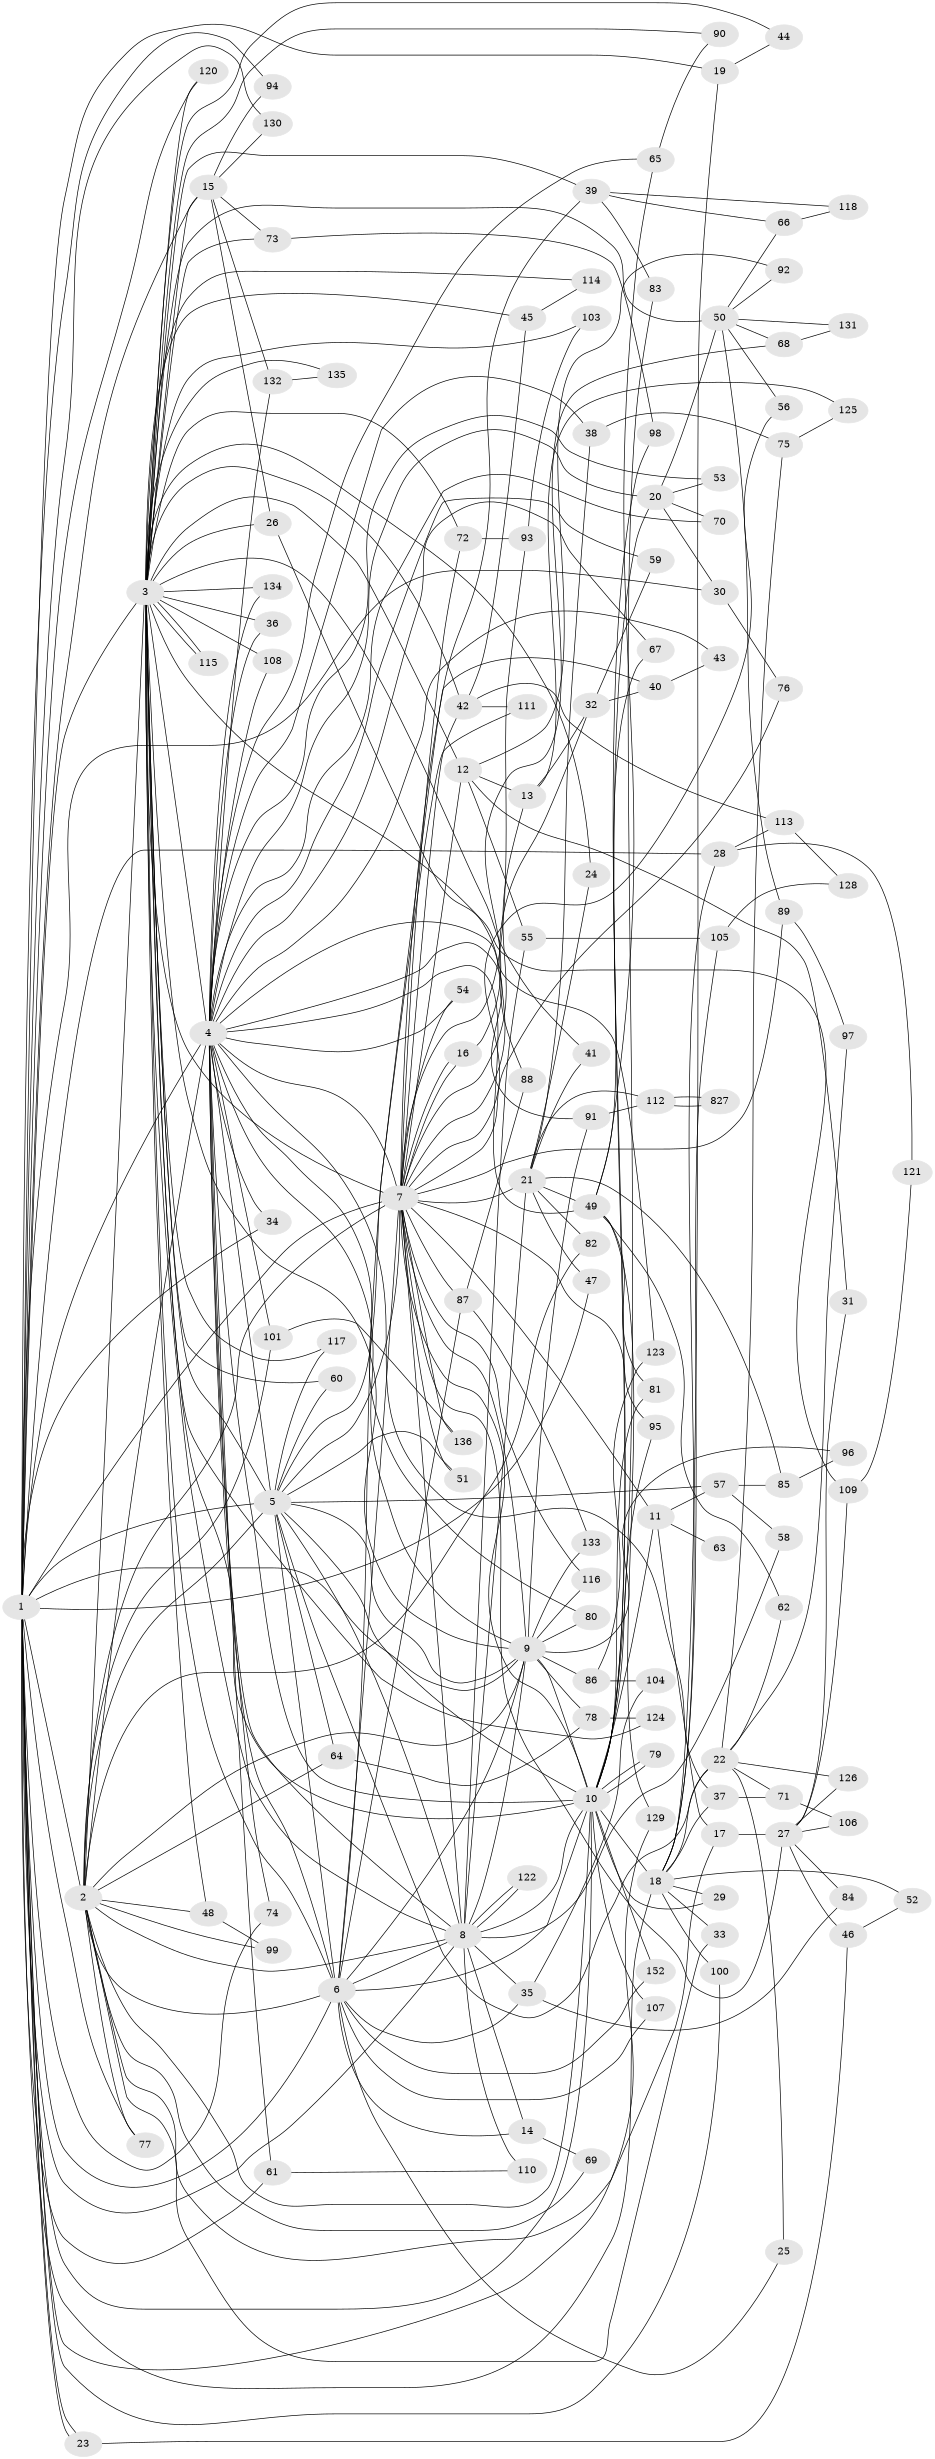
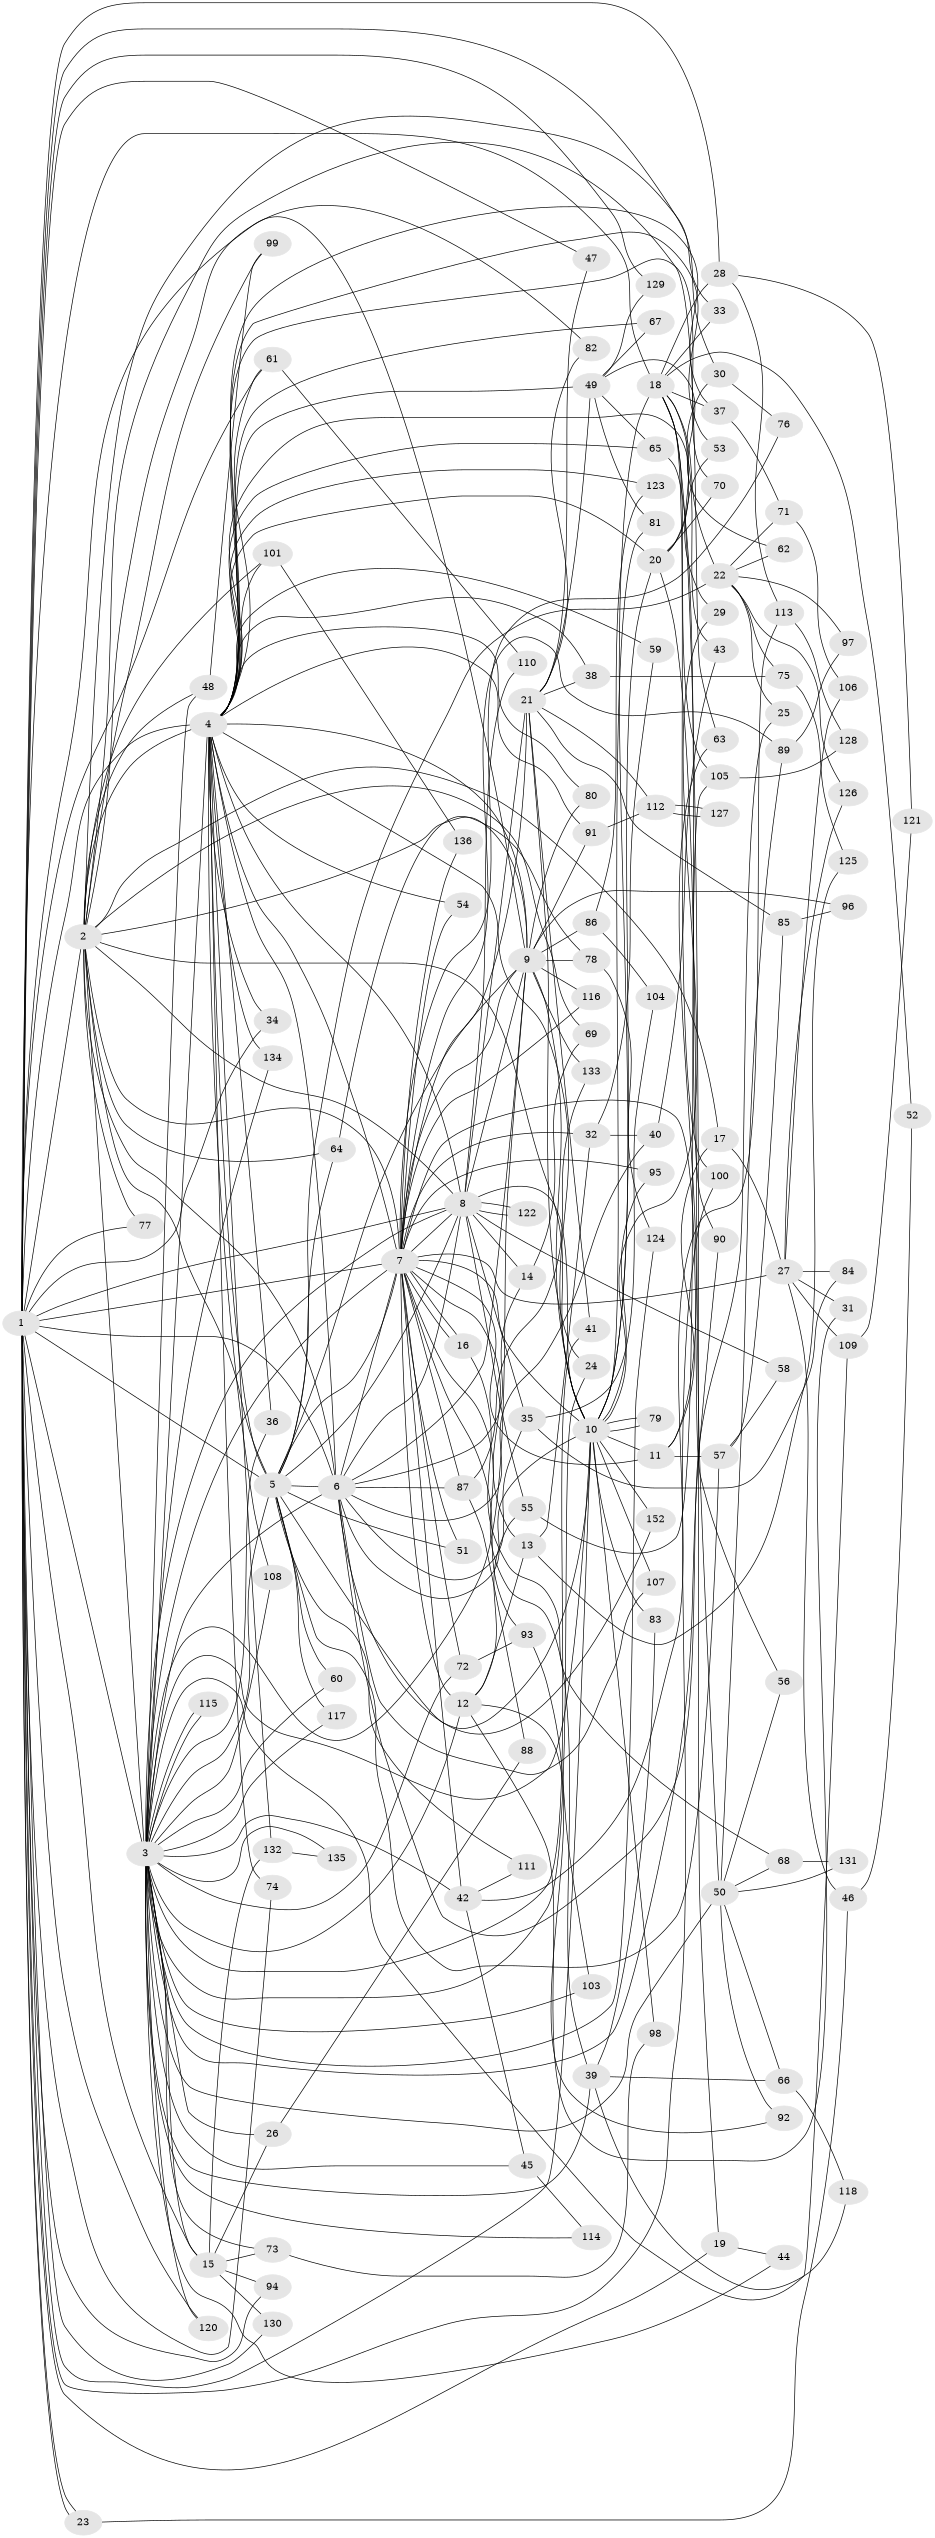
none -> (337, 168)
(720, 1102) -> (720, 814)
